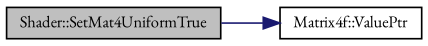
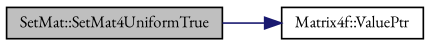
(114, 23) -> (114, 23)
